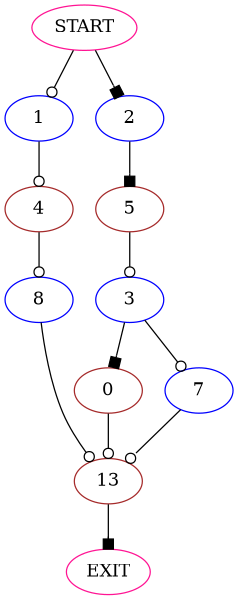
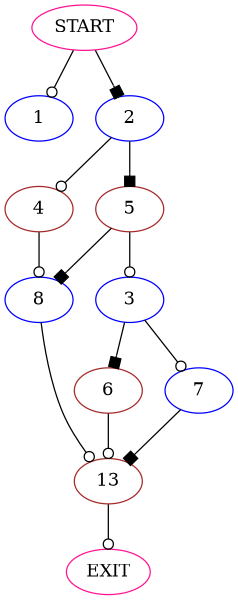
(39, 159) -> (88, 160)
none -> (89, 250)
(108, 391) -> (108, 391)
(158, 431) -> (158, 431)
(108, 522) -> (108, 522)
